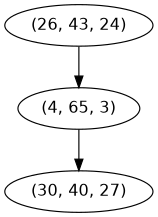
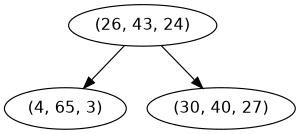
(79, 144) -> (178, 63)
